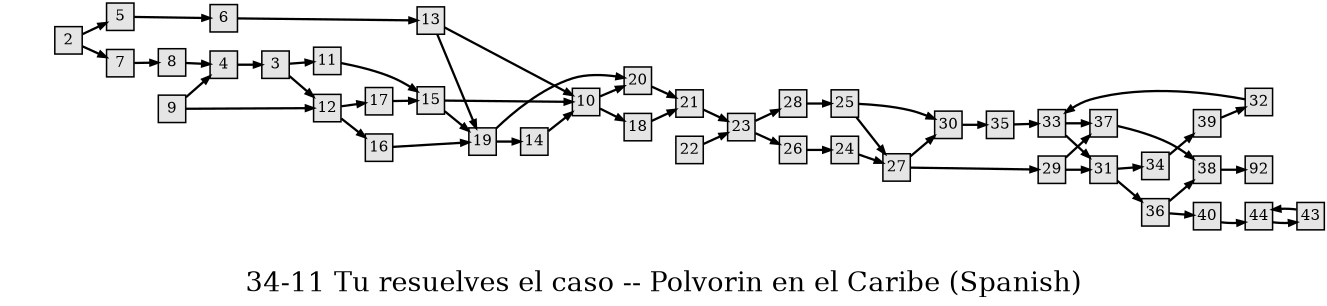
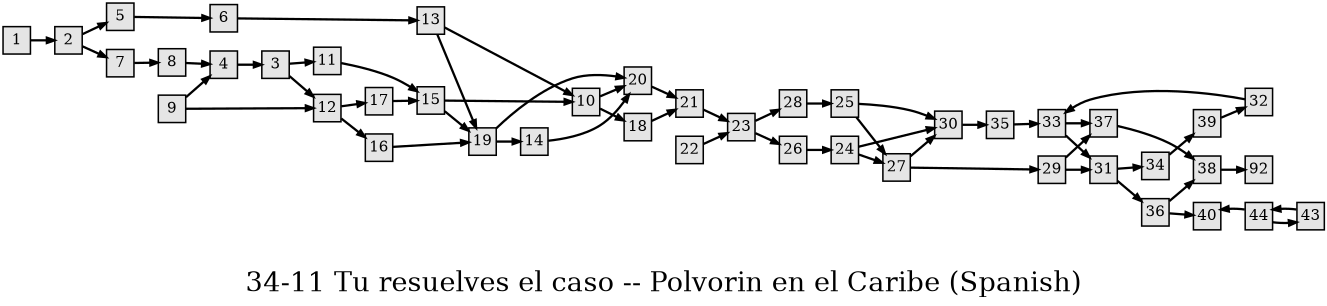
none -> (17, 40)
(557, 124) -> (591, 130)
none -> (893, 138)
(1229, 223) -> (1237, 209)
